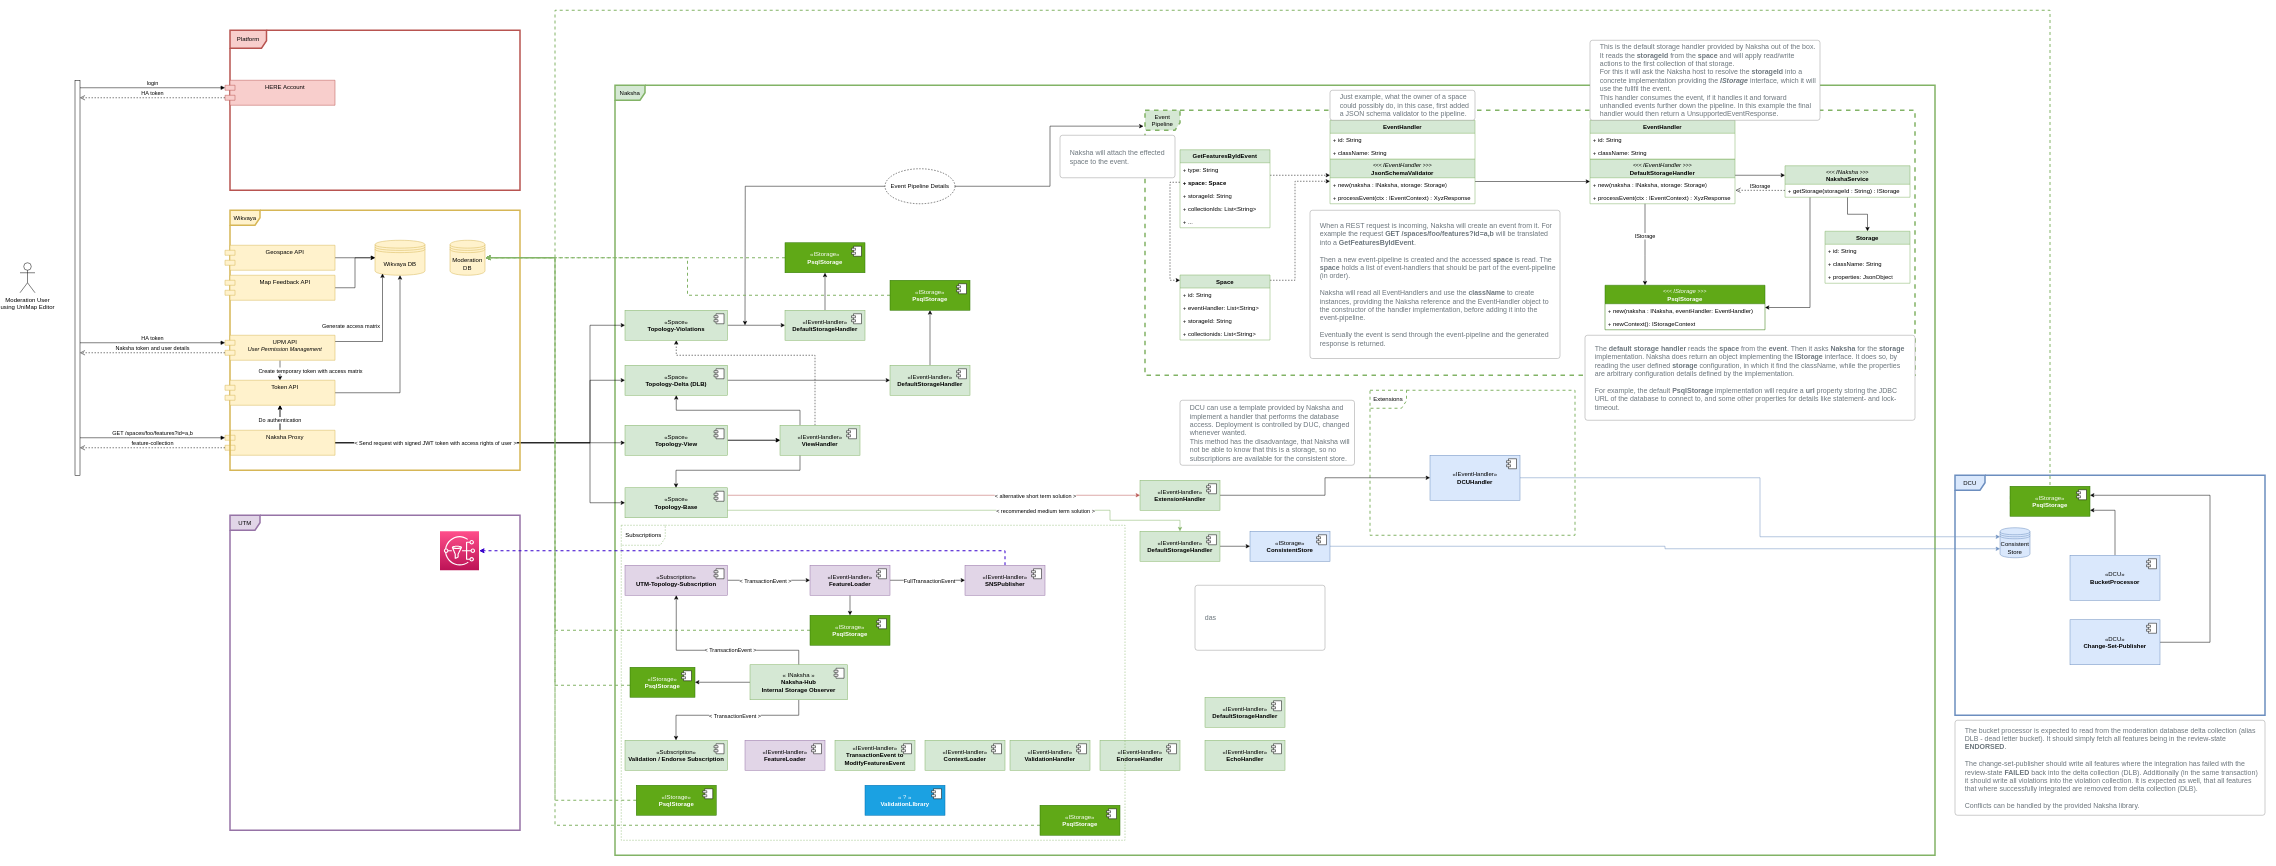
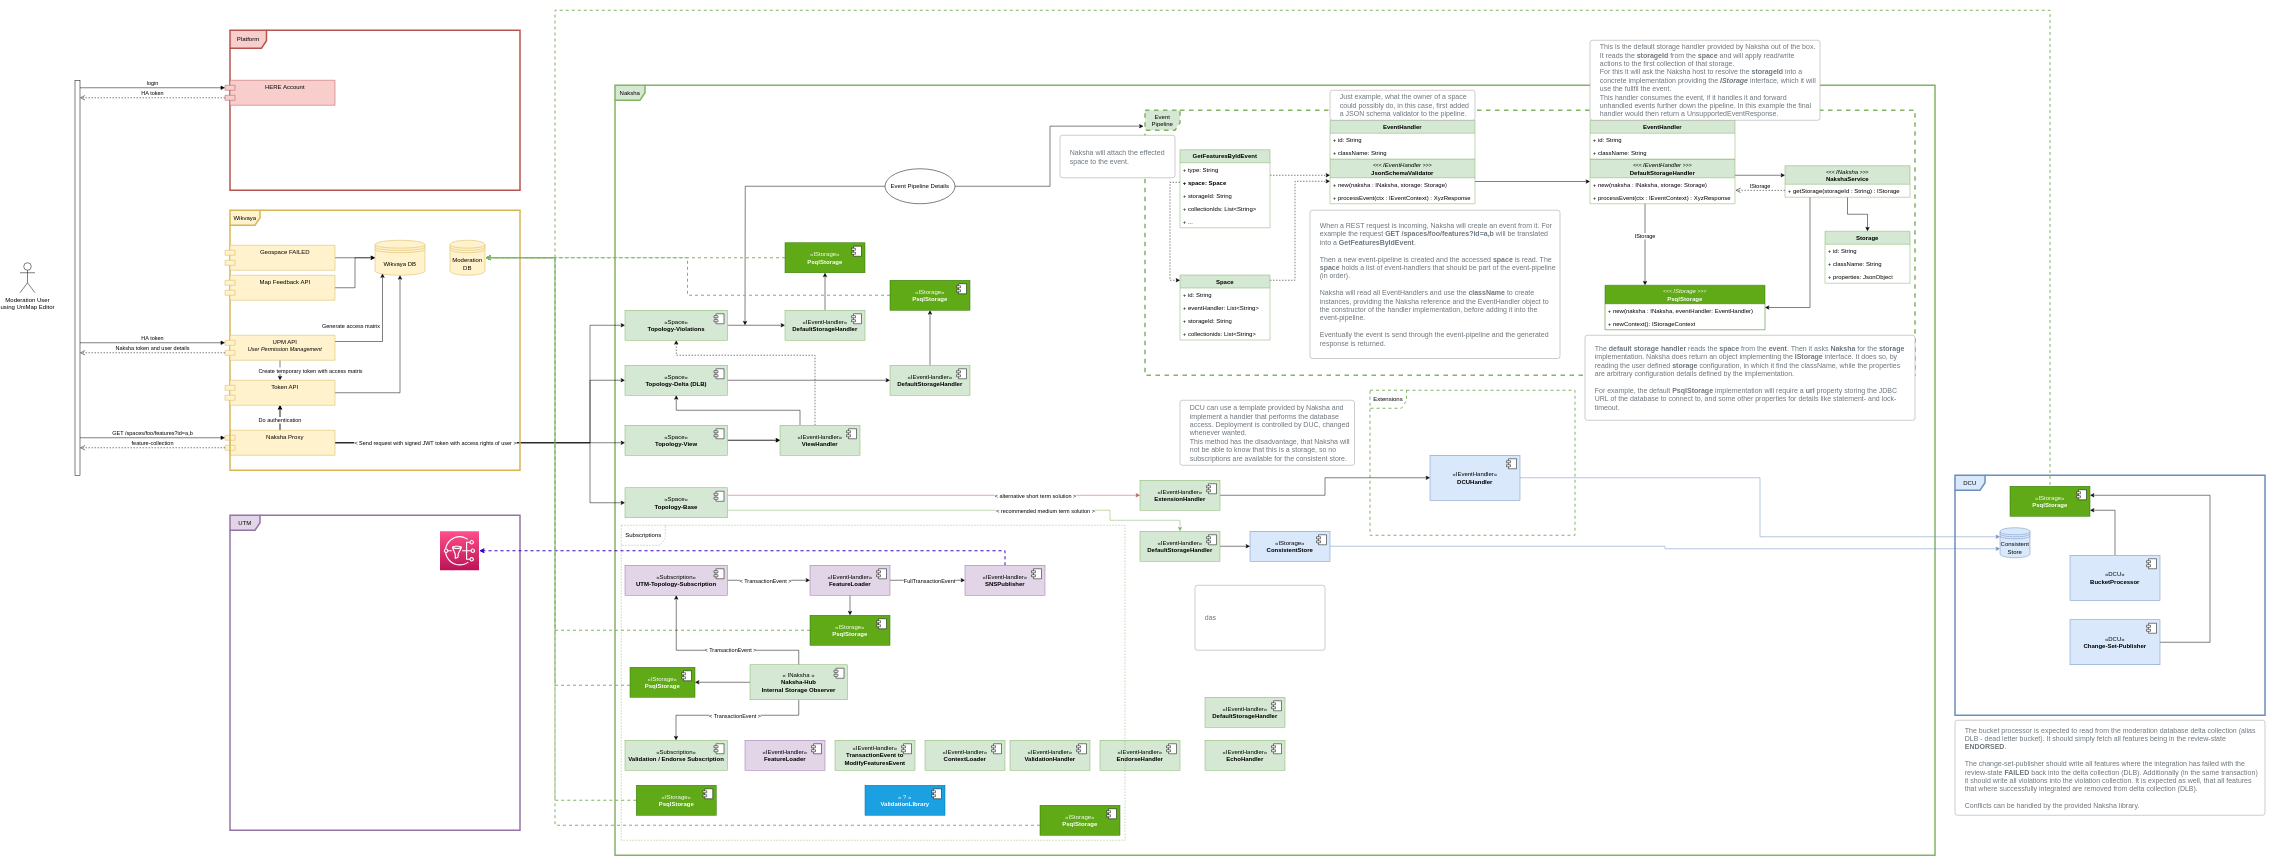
(920, 186) -> (920, 186)
(285, 252) -> (285, 252)
(676, 470) -> none
